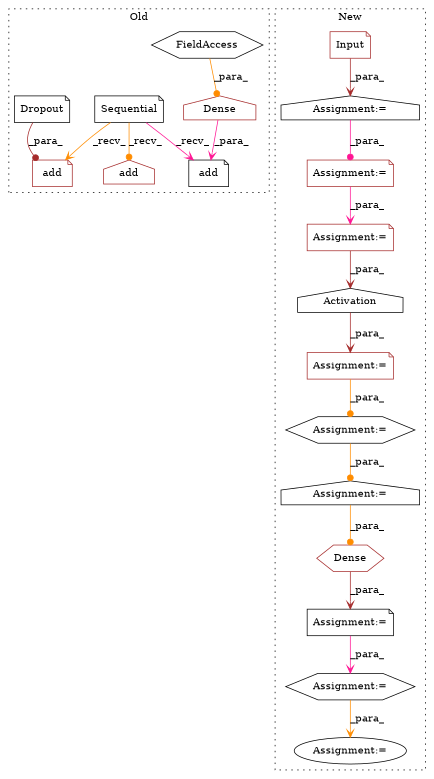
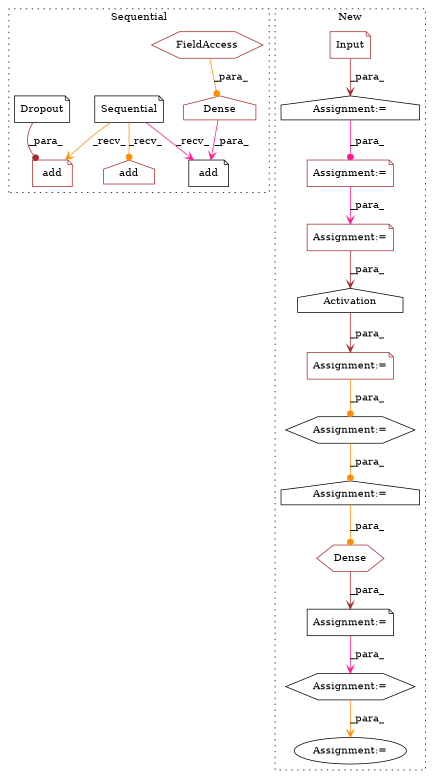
(139, 17) -> (139, 17)
(207, 45) -> (207, 45)
